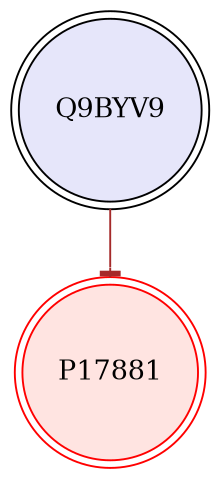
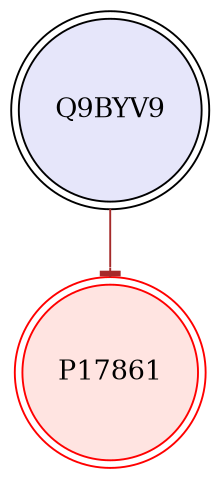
(110, 372) -> (110, 372)
